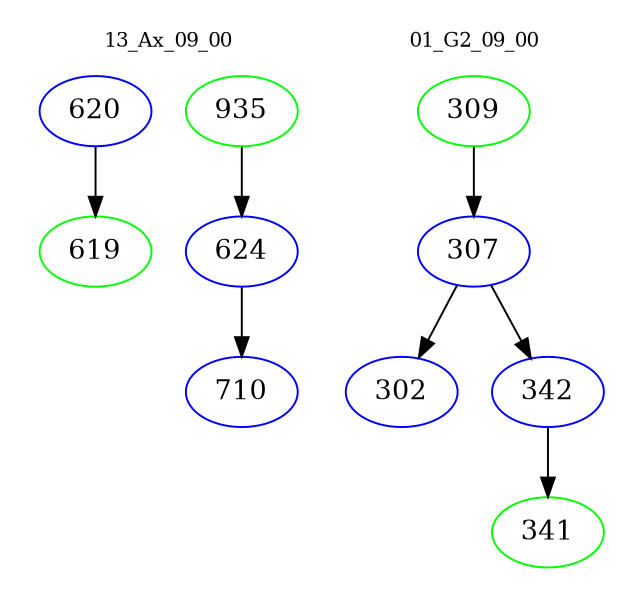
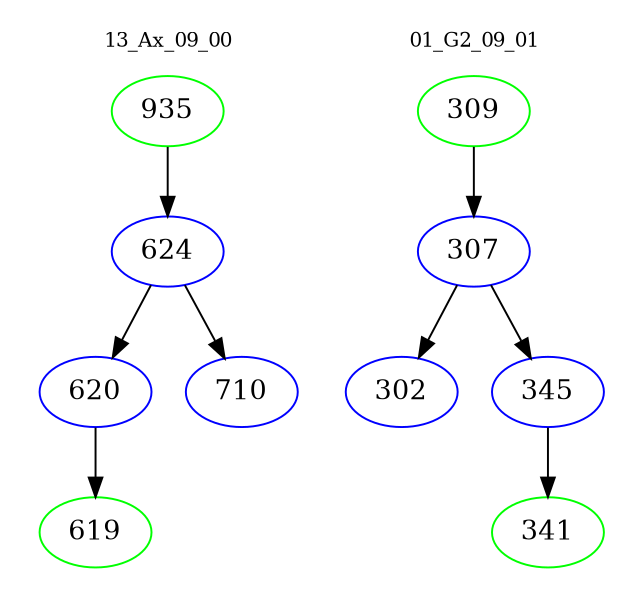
(475, 42) -> (475, 42)
none -> (136, 313)
(548, 392) -> (548, 392)
